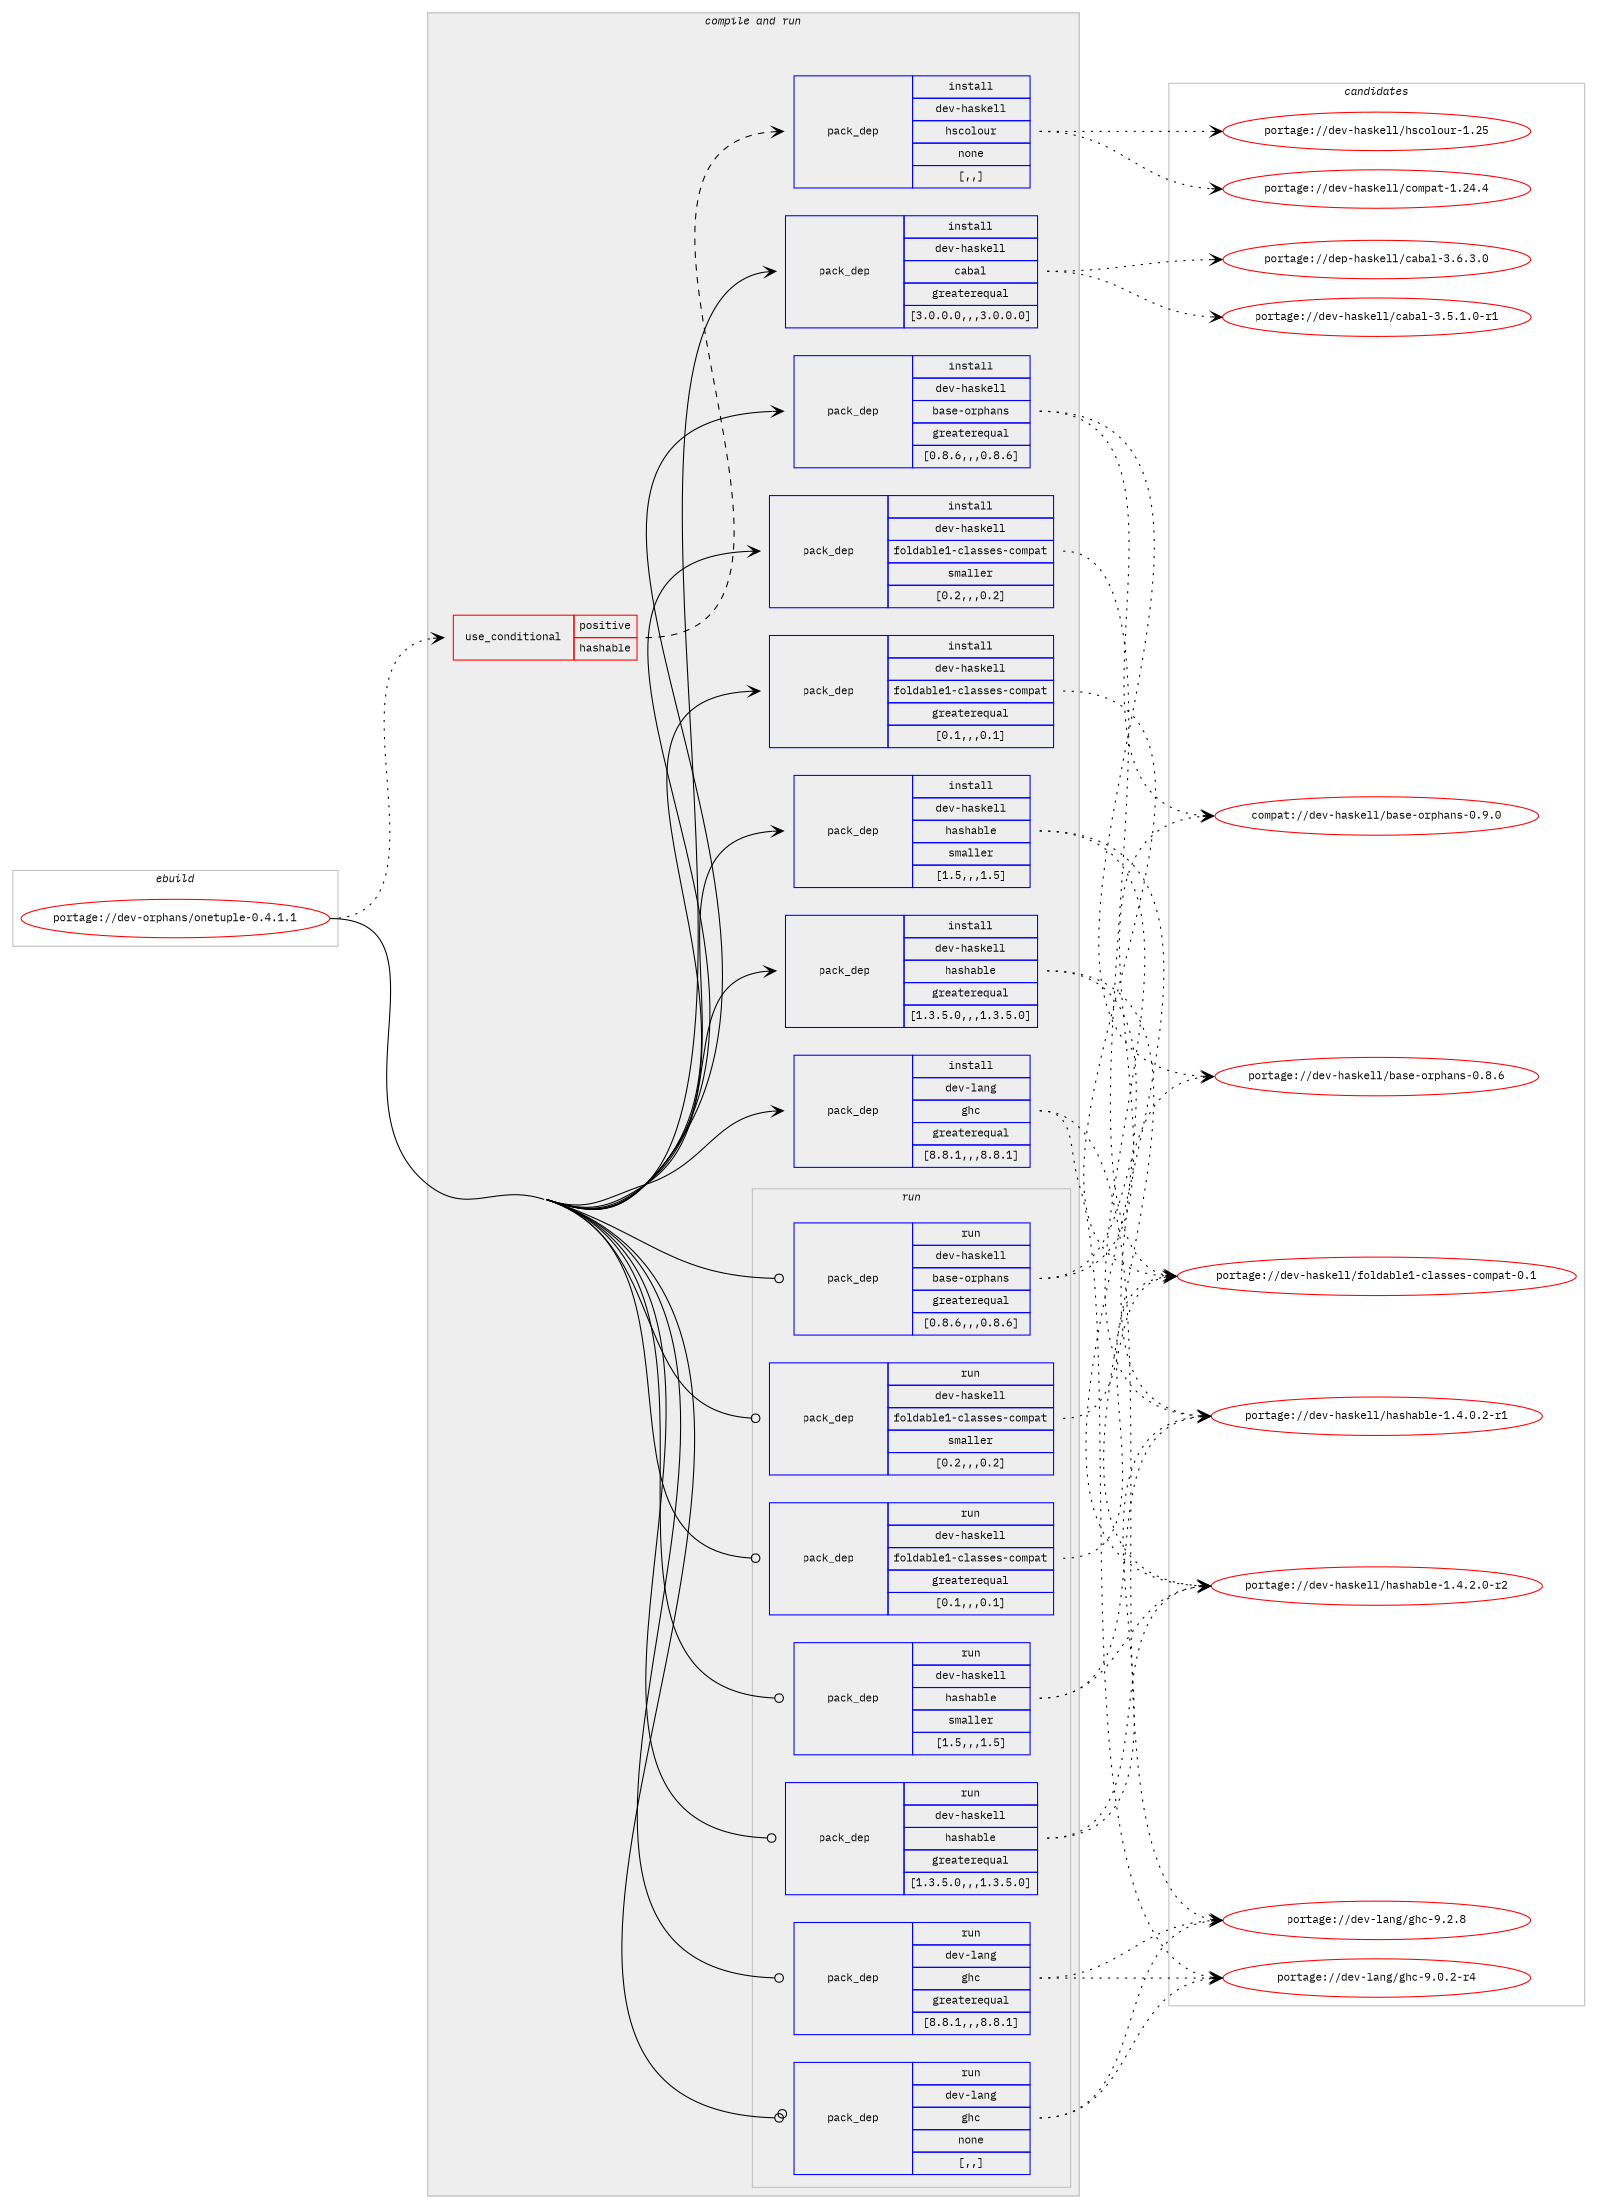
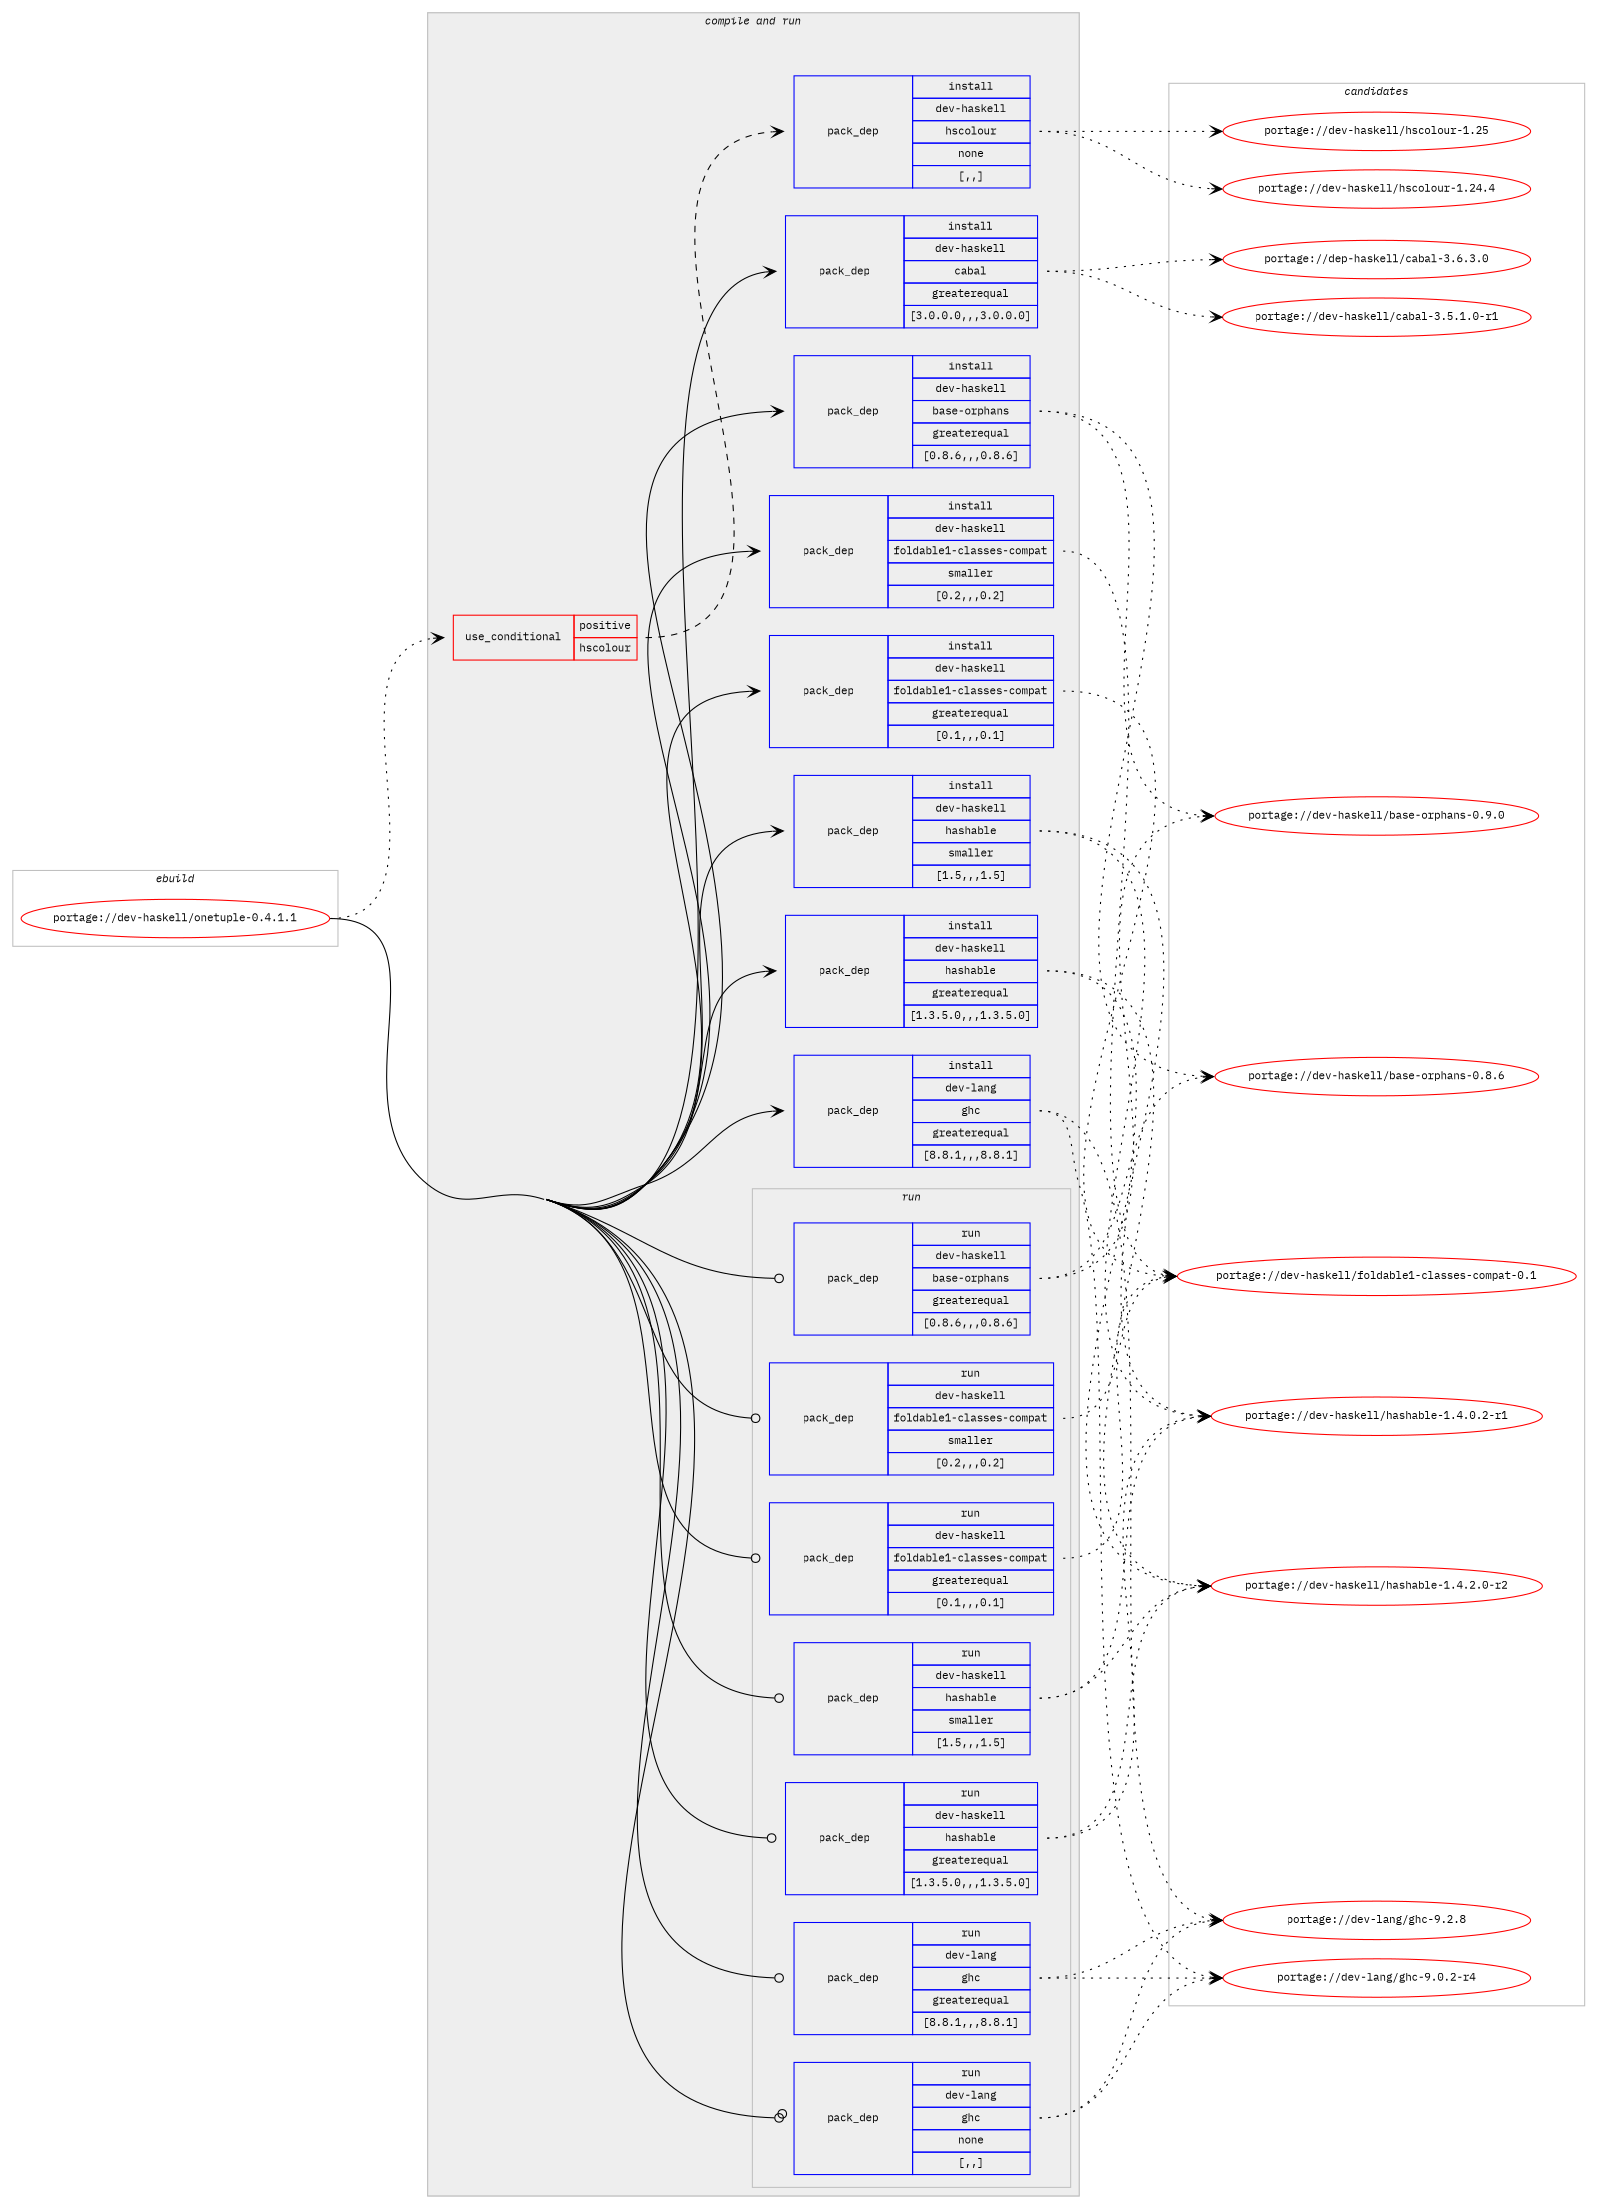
(1377, 189) -> (1377, 189)
(606, 648) -> (606, 648)
(1377, 816) -> (1377, 816)
(175, 919) -> (175, 919)
